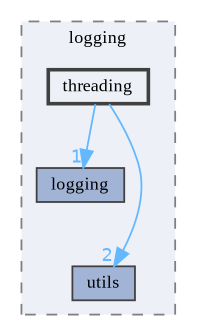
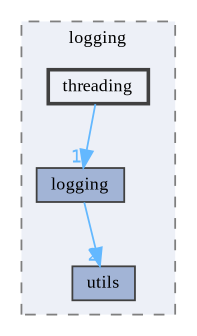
(141, 175) -> (90, 226)
